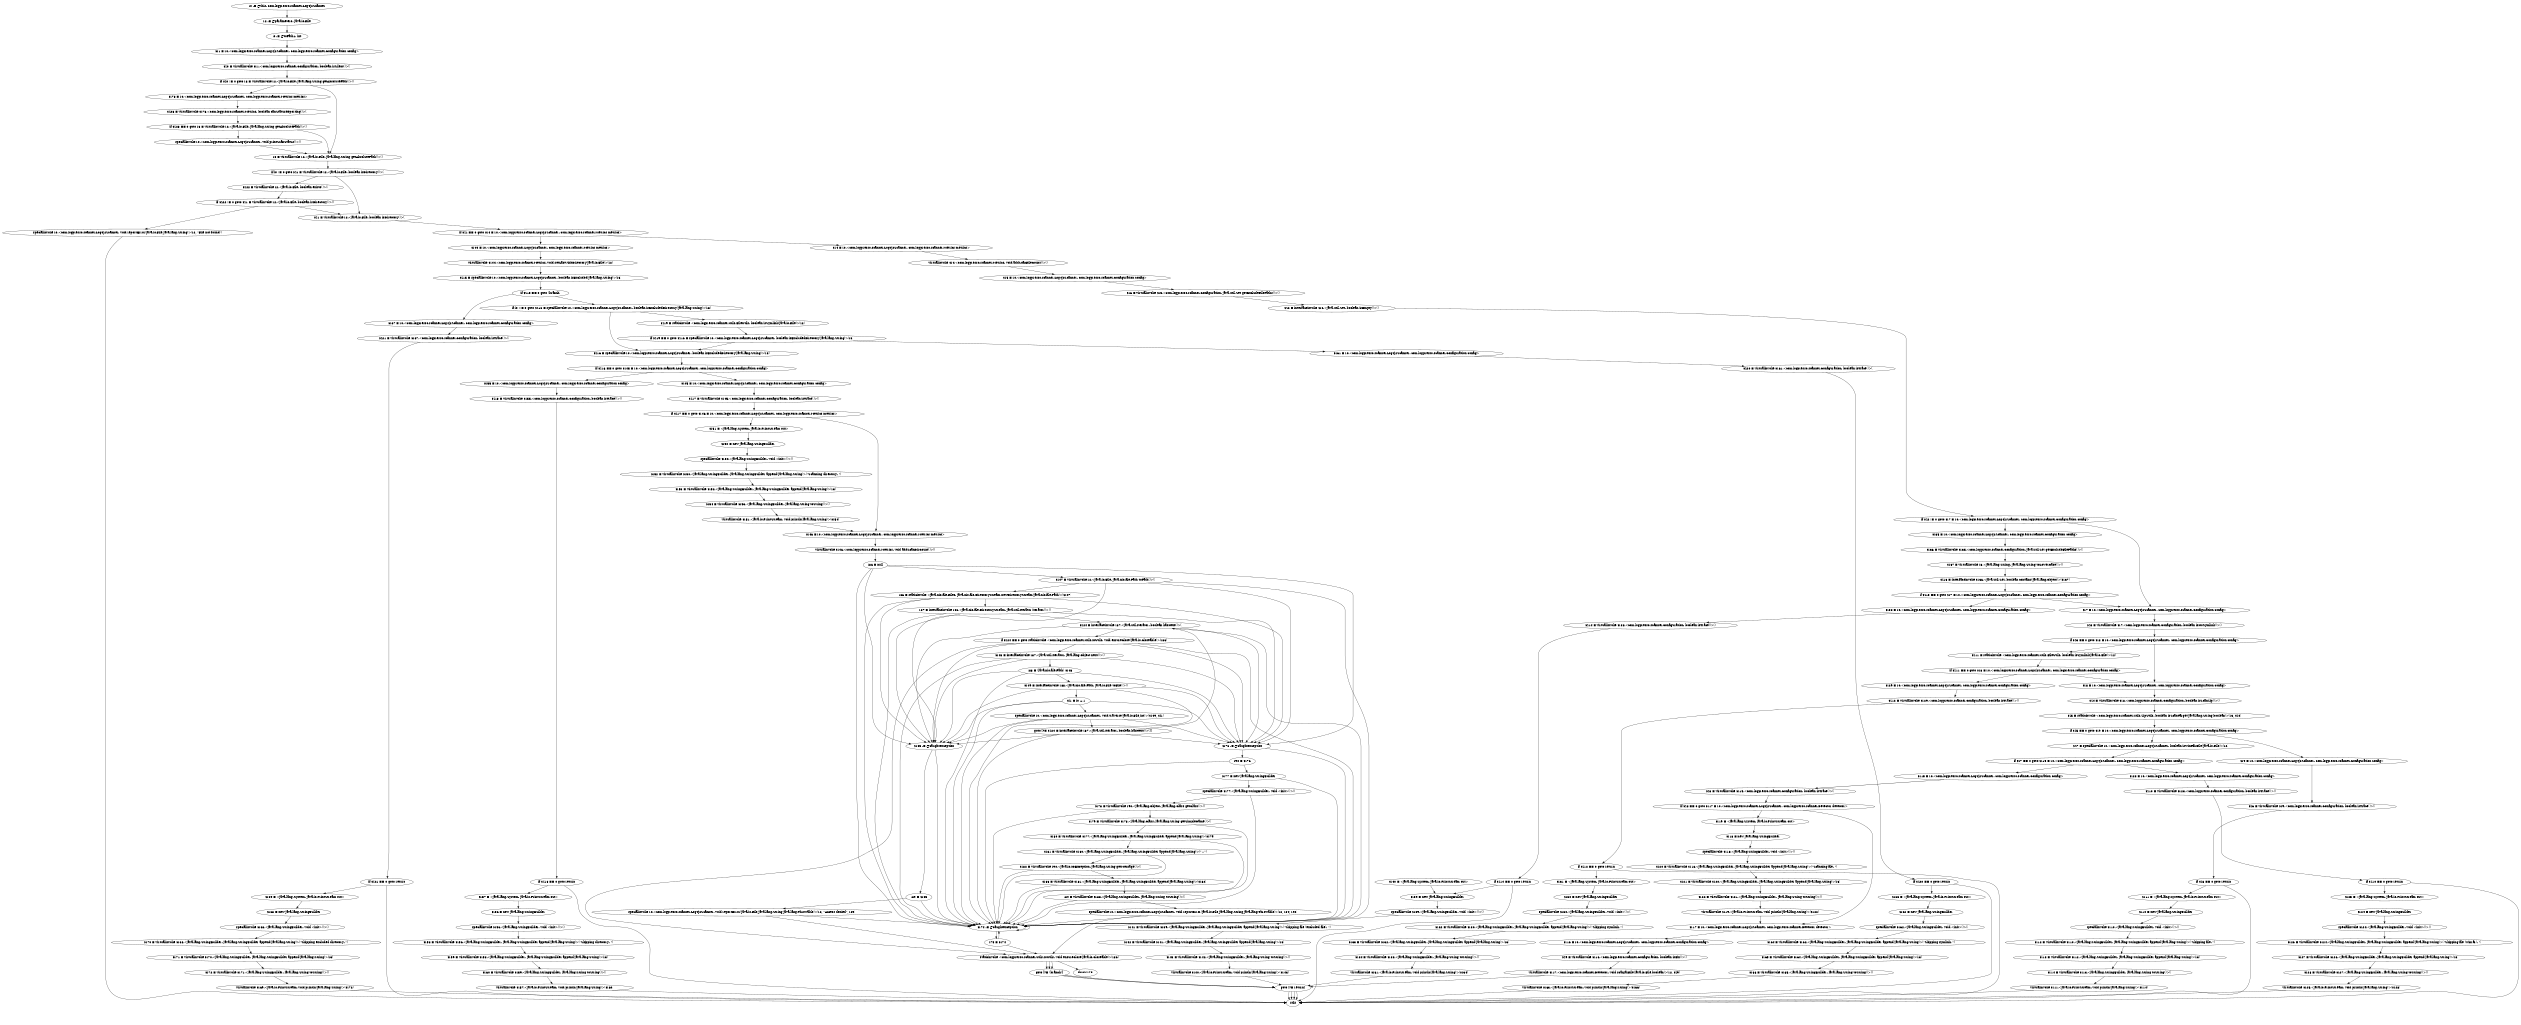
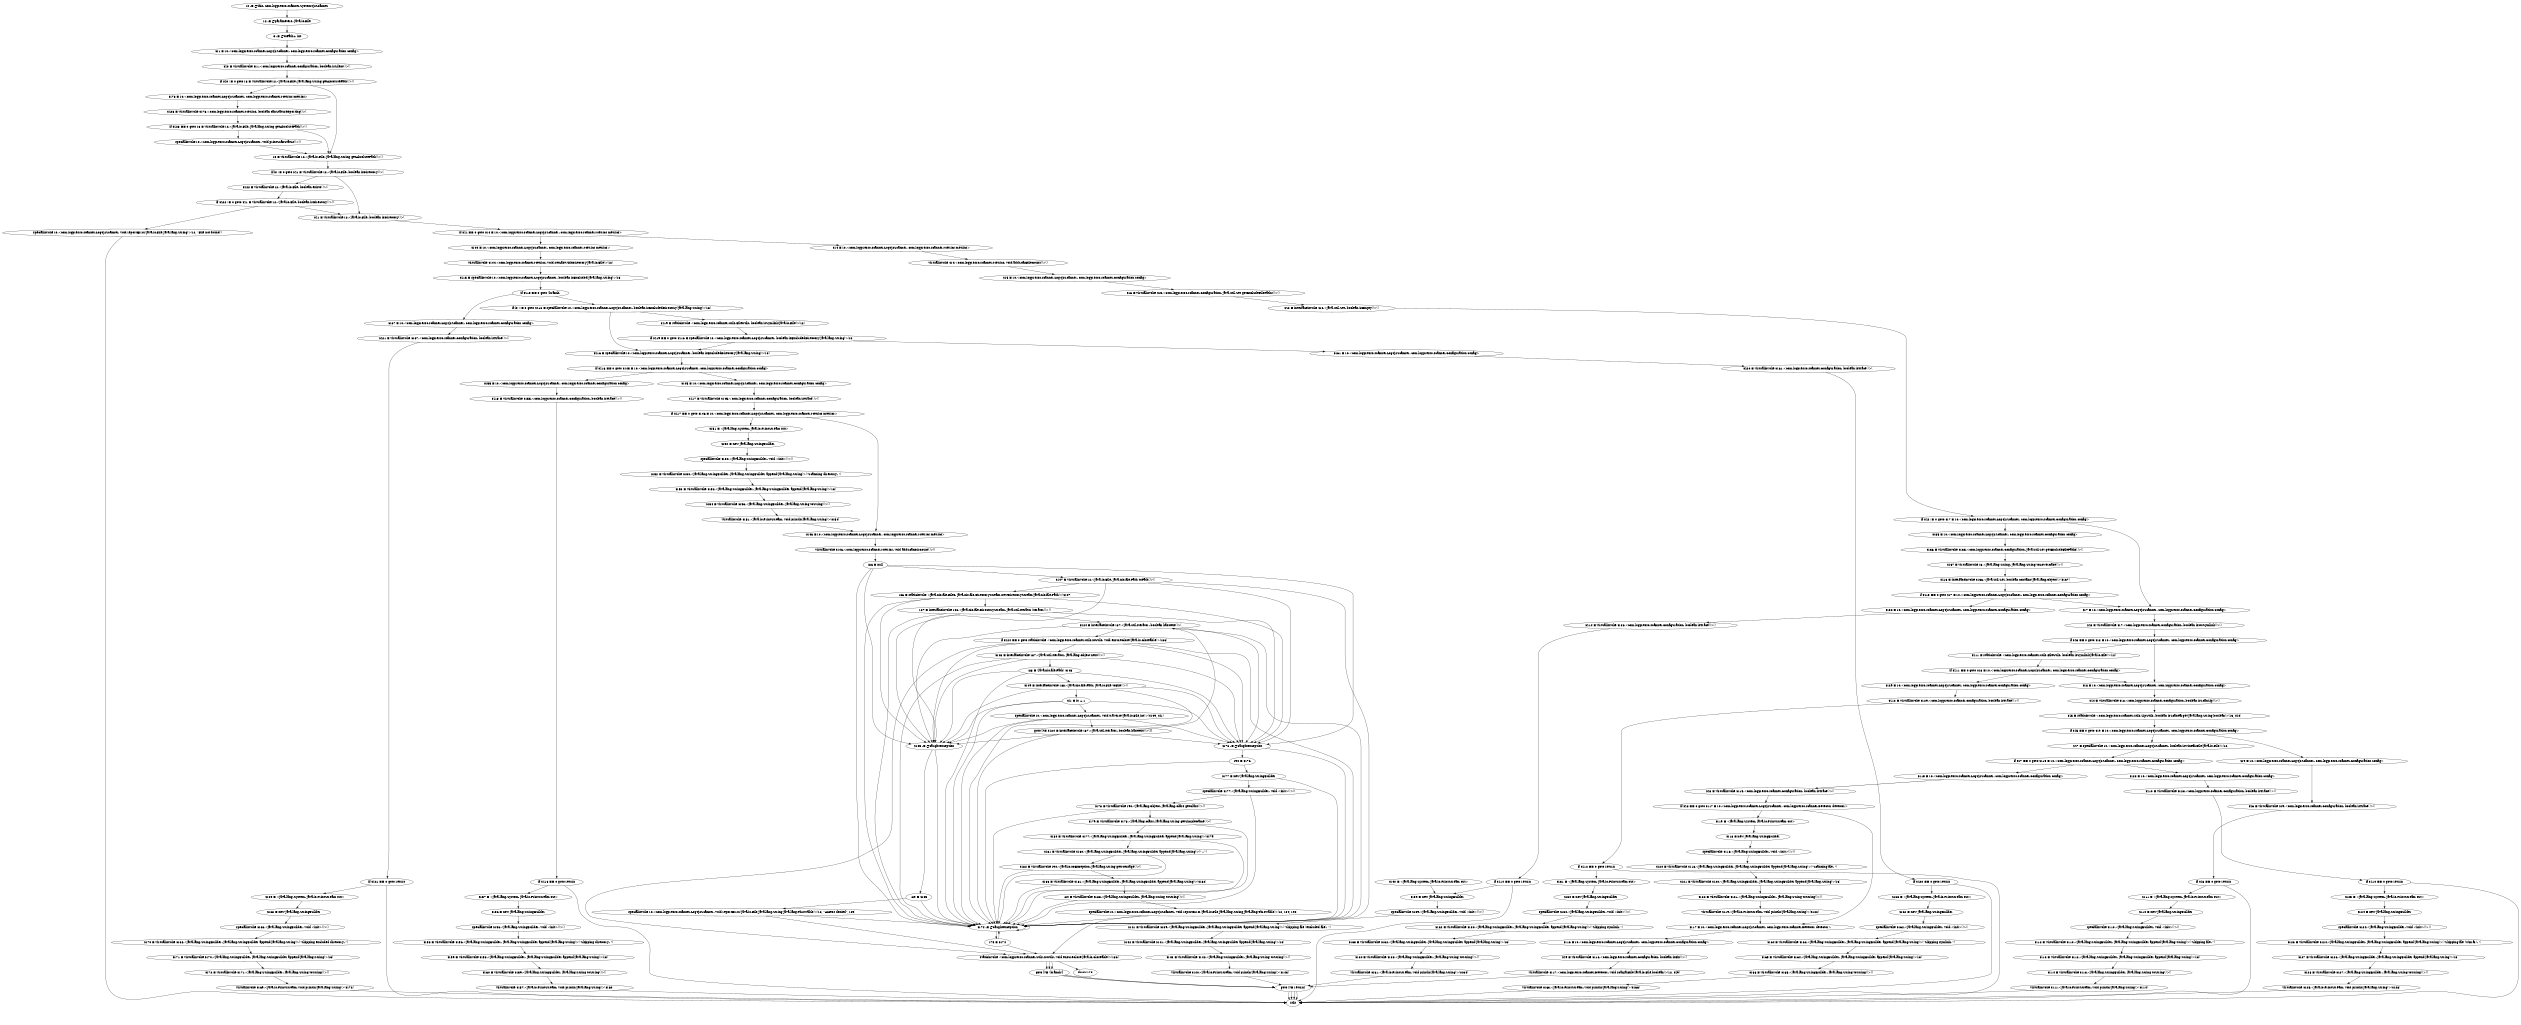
(287, 6) -> (287, 6)
none -> (2385, 904)
